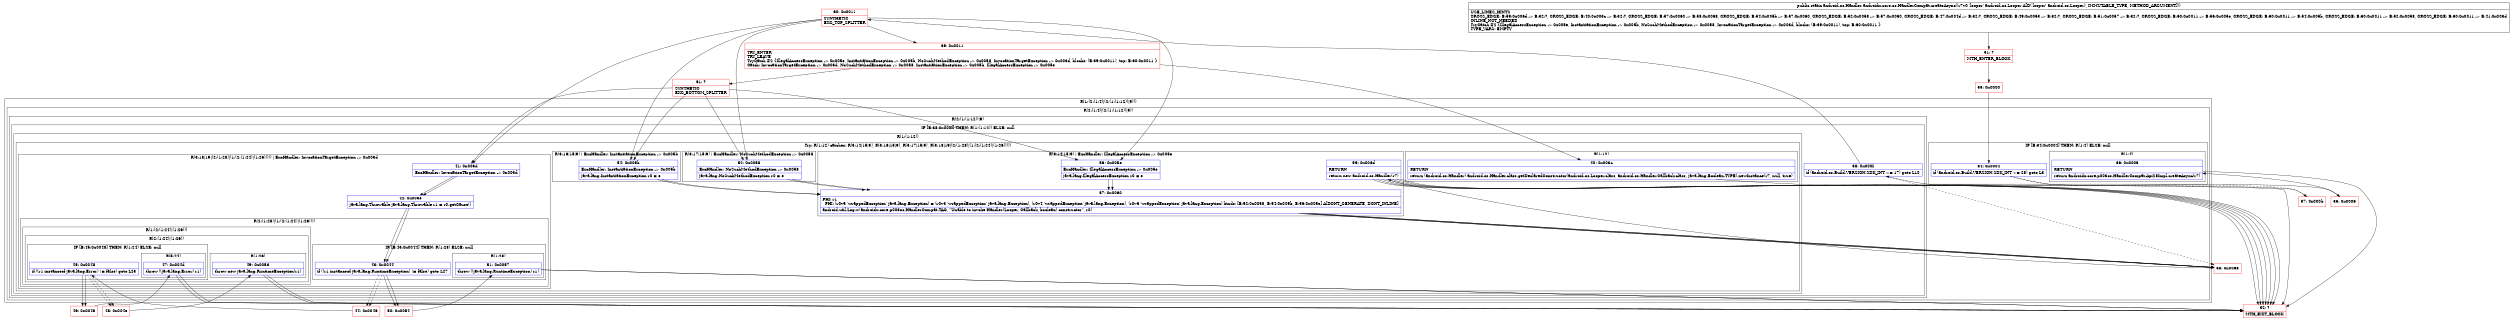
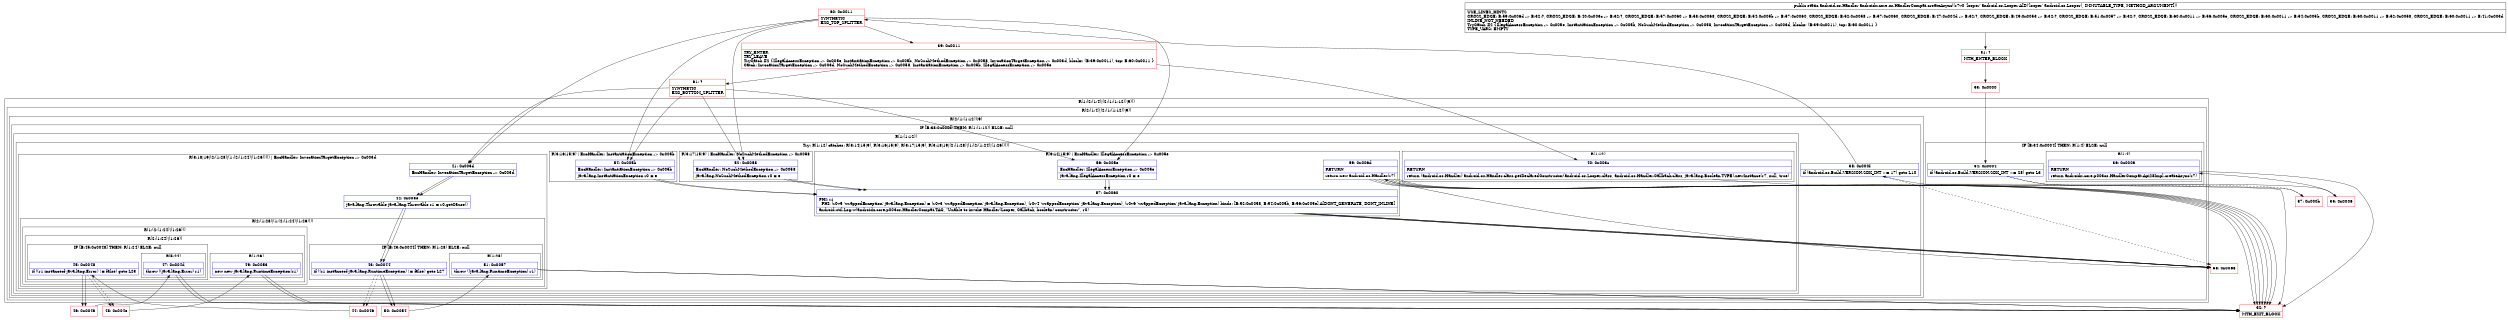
(258, 272) -> (256, 272)
